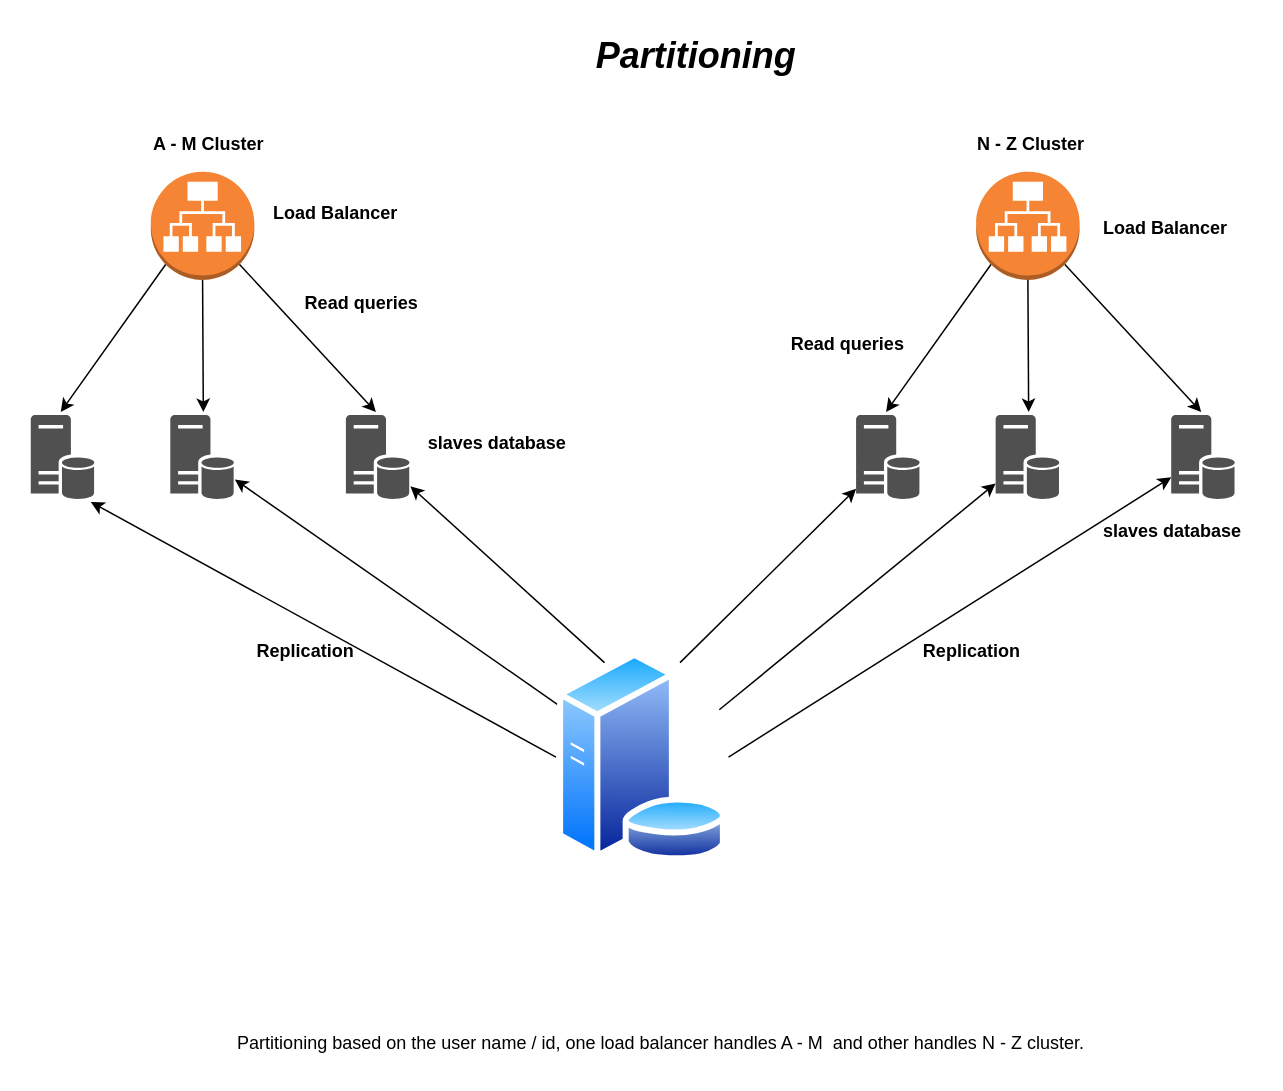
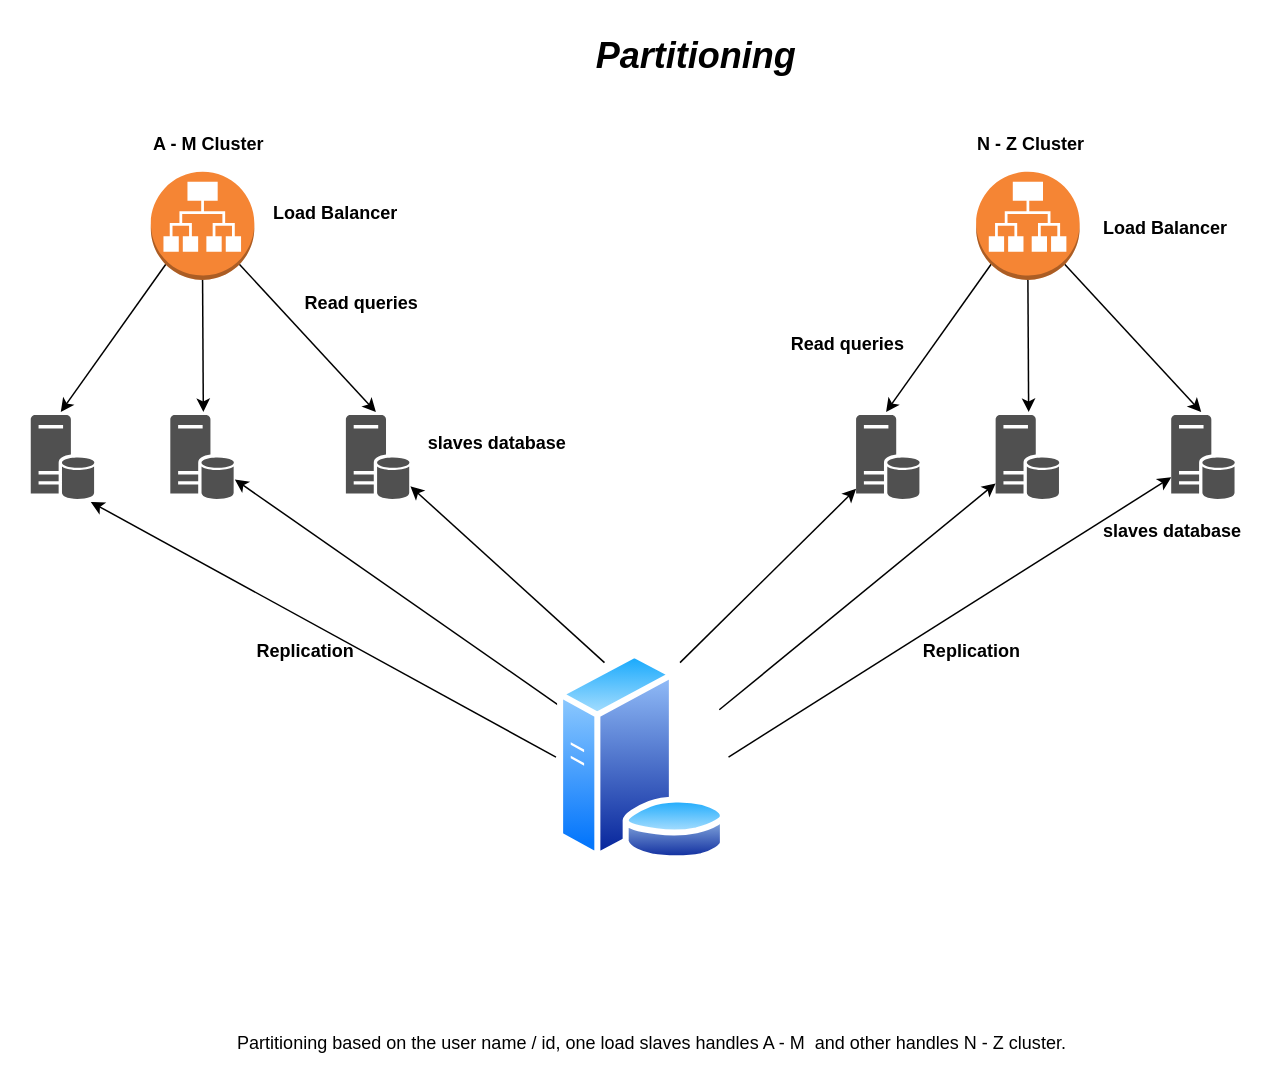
(702, 1044) -> (692, 1044)
